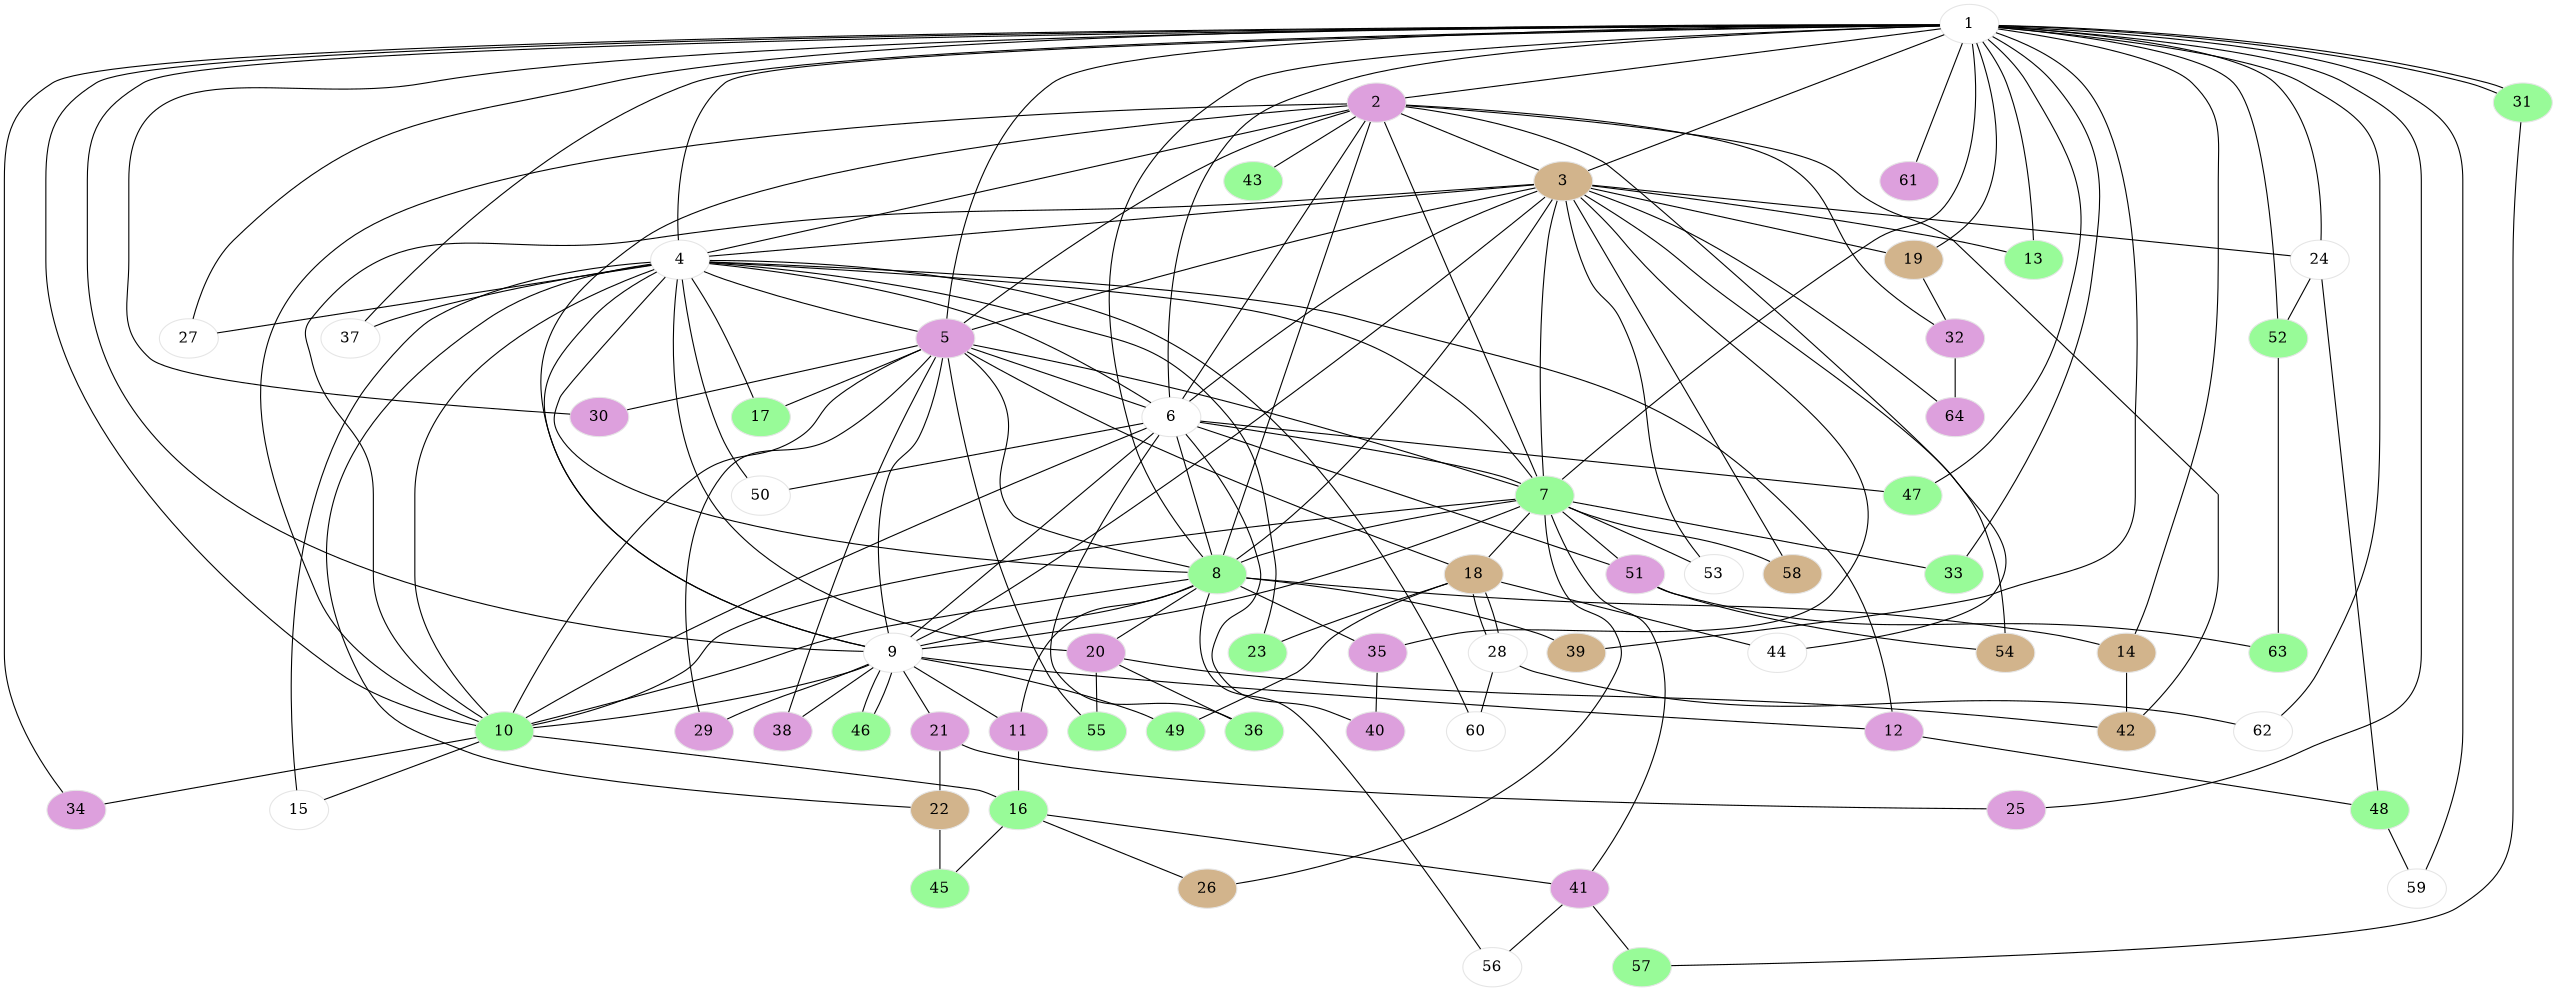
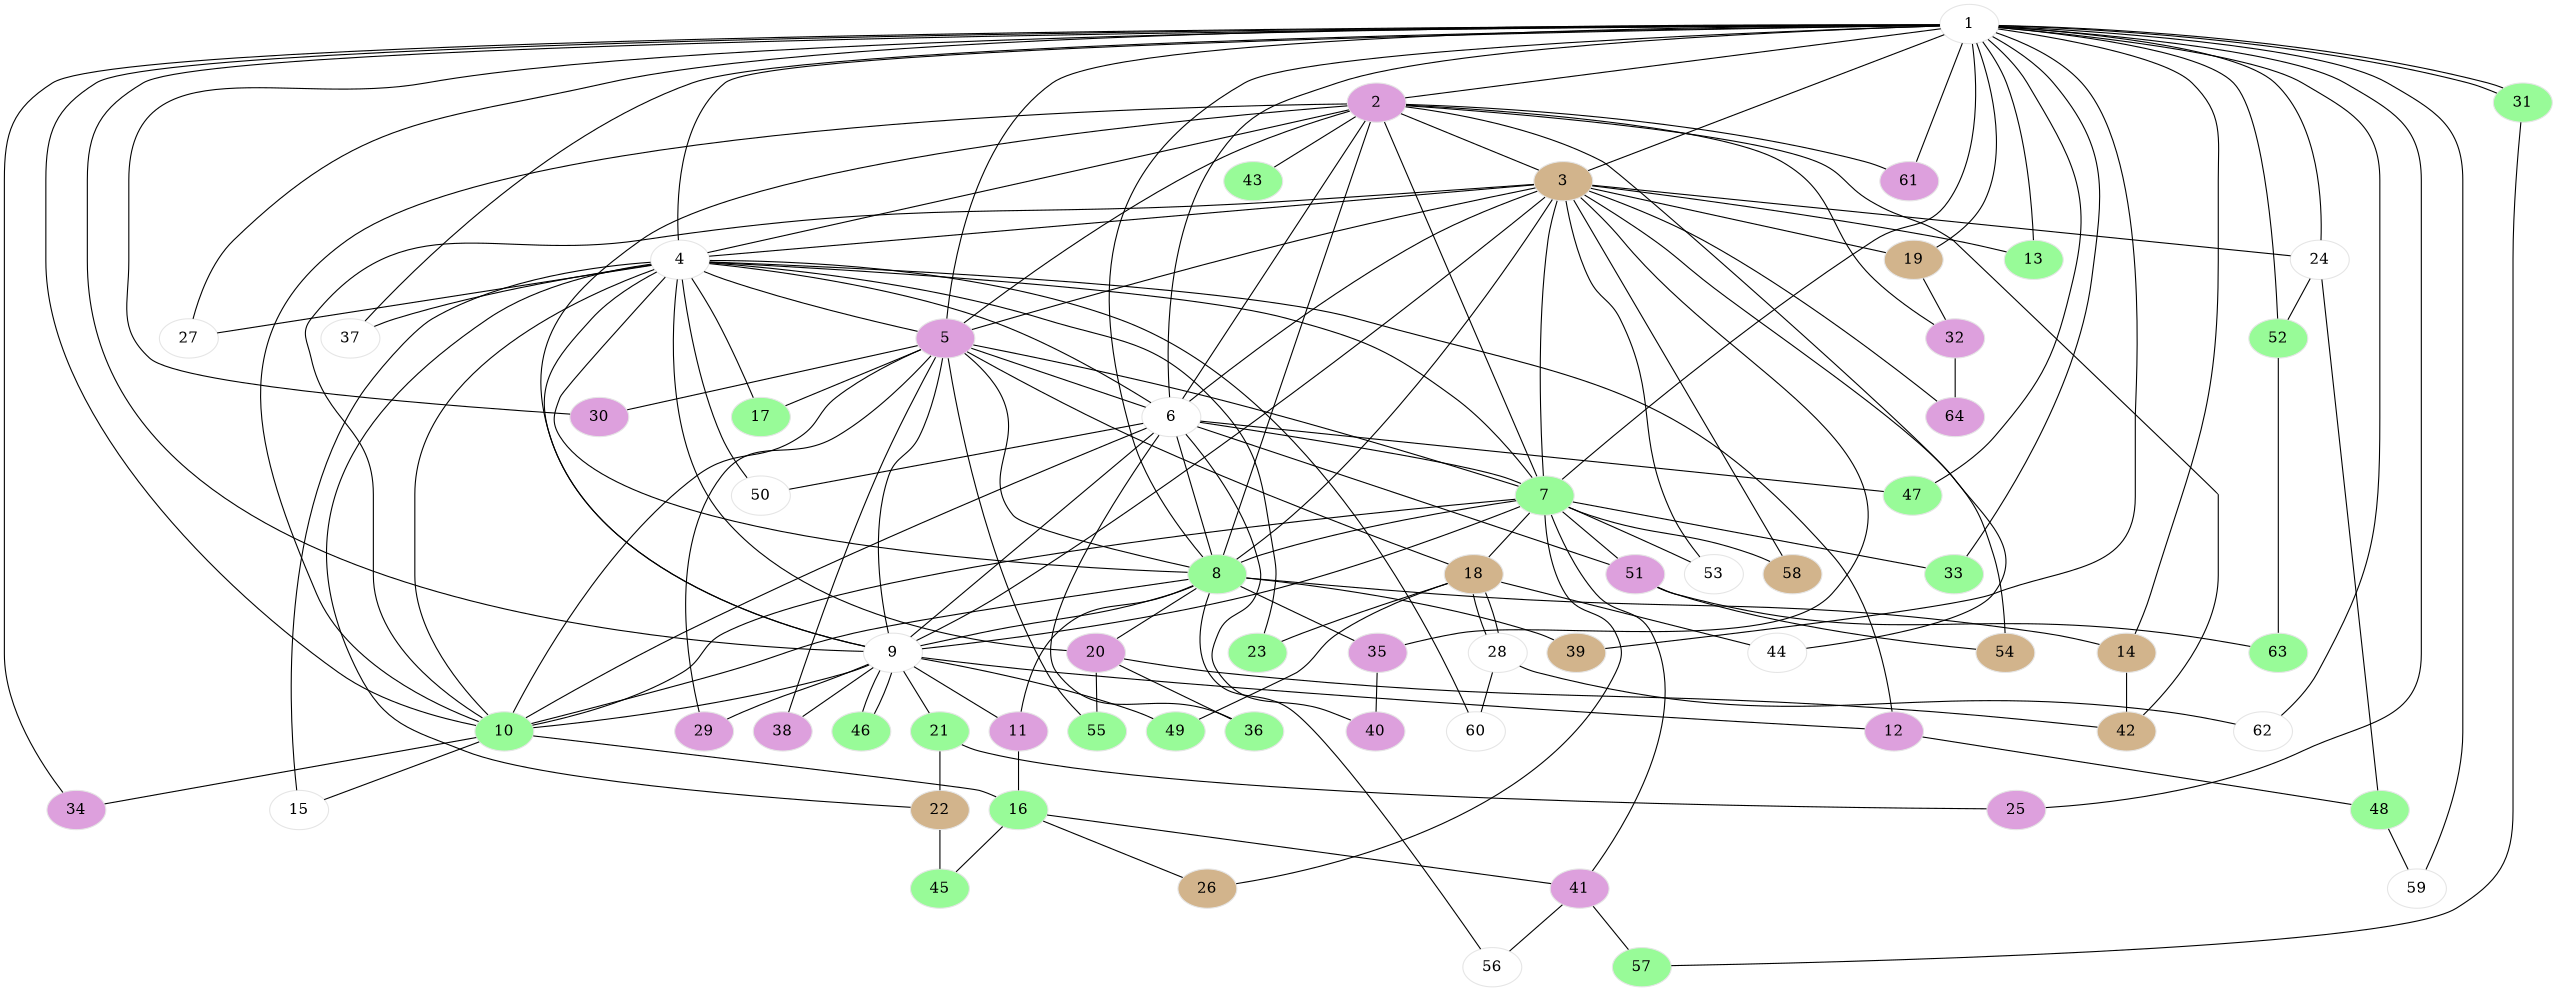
none -> (1744, 136)
(940, 731) -> (940, 731)
